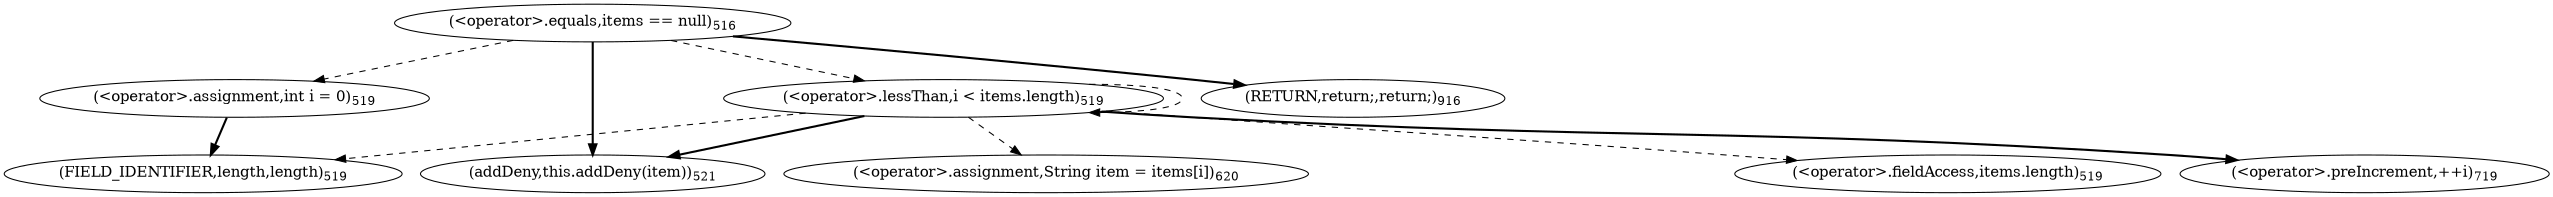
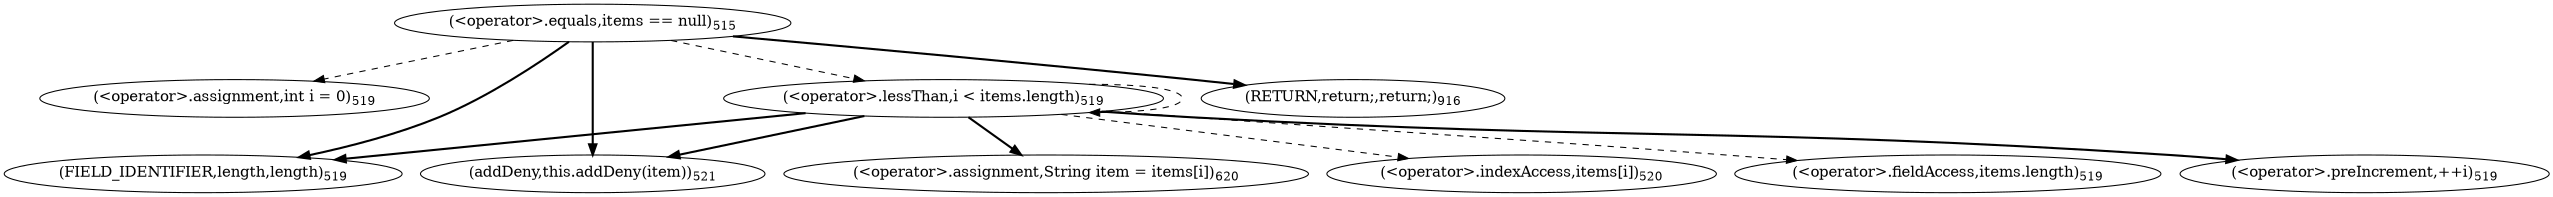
(725, 21) -> (725, 21)
(221, 131) -> (446, 114)
(990, 133) -> (990, 133)
(576, 136) -> (576, 136)
(2486, 172) -> (2486, 172)
none -> (1522, 174)
